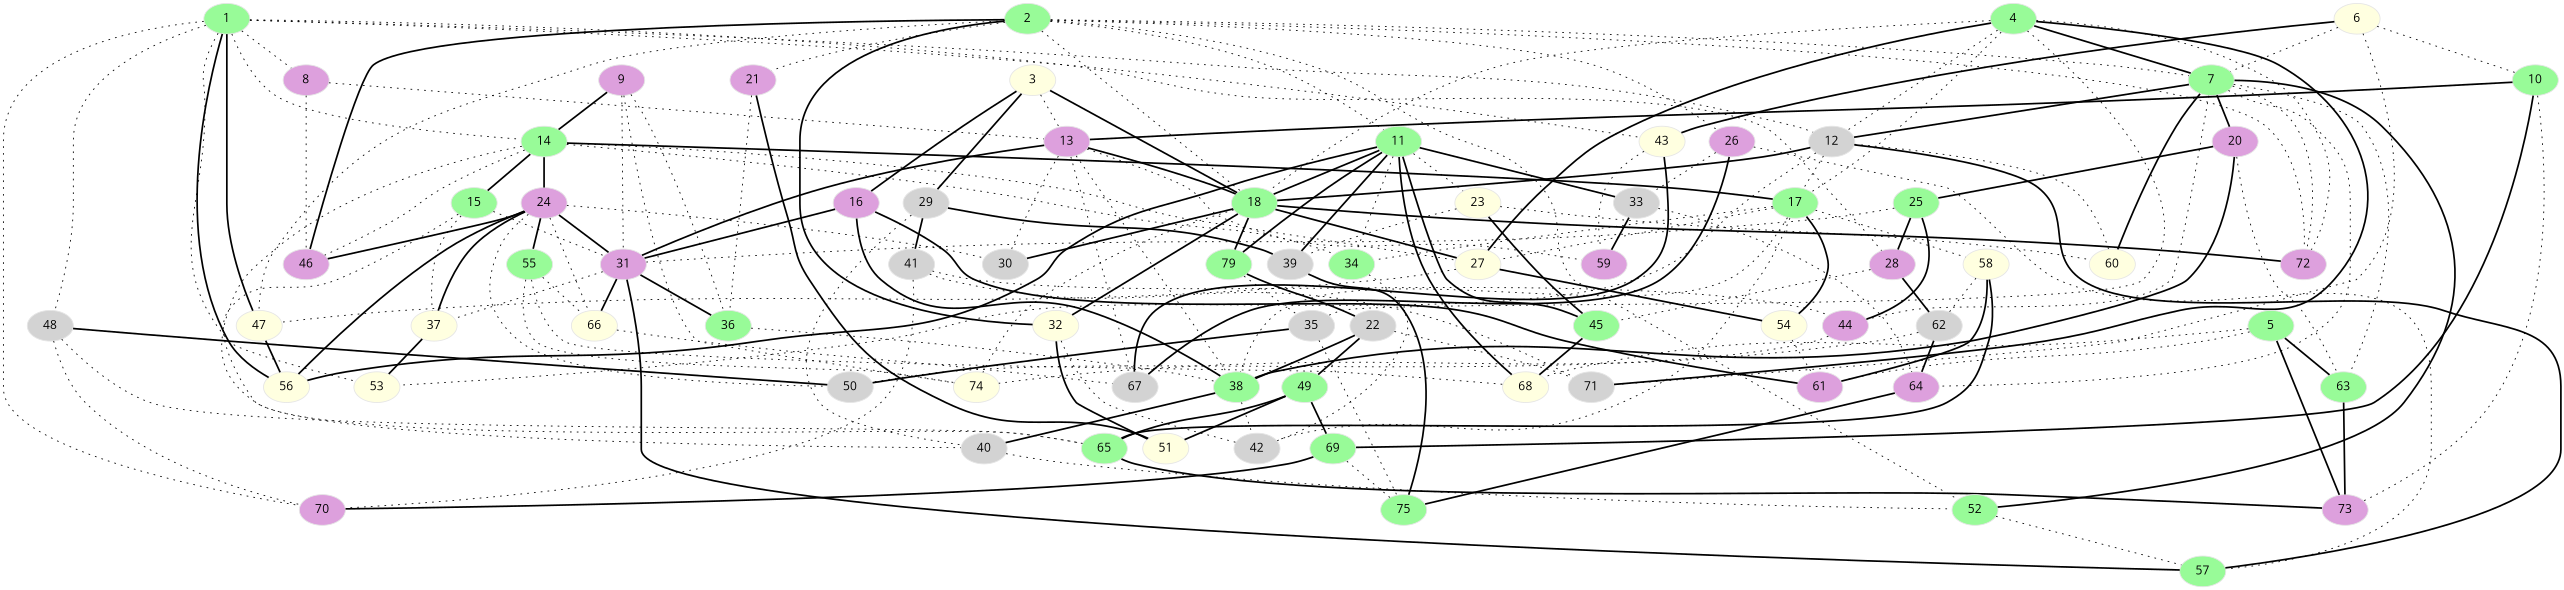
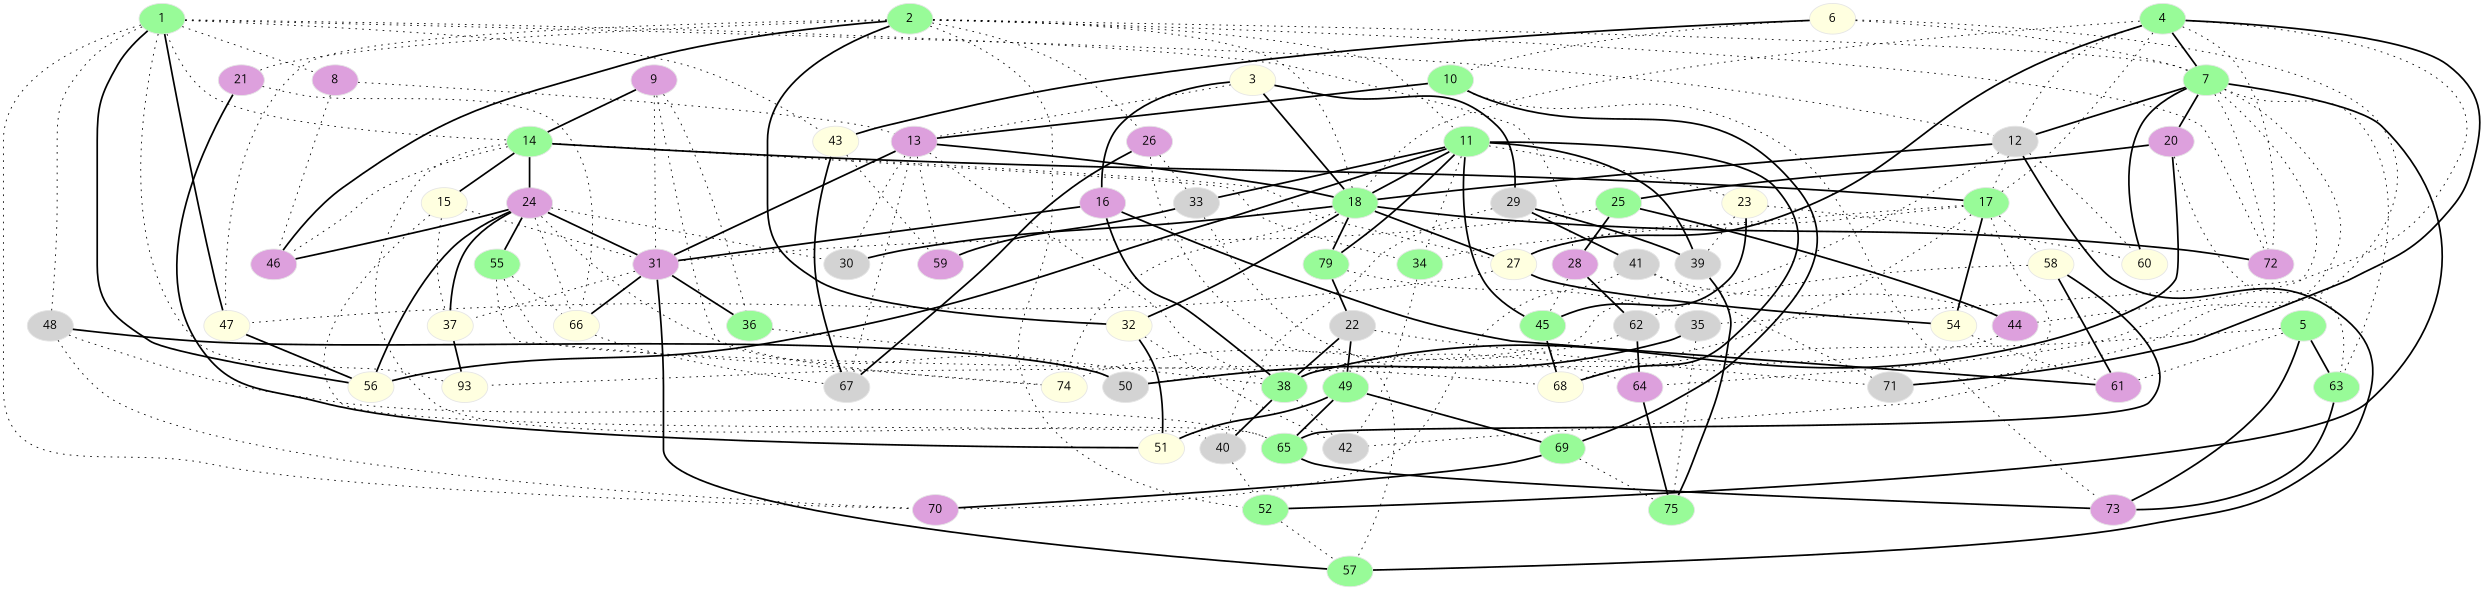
(474, 203) -> (444, 203)
(741, 203) -> (510, 105)
(377, 387) -> (465, 387)
